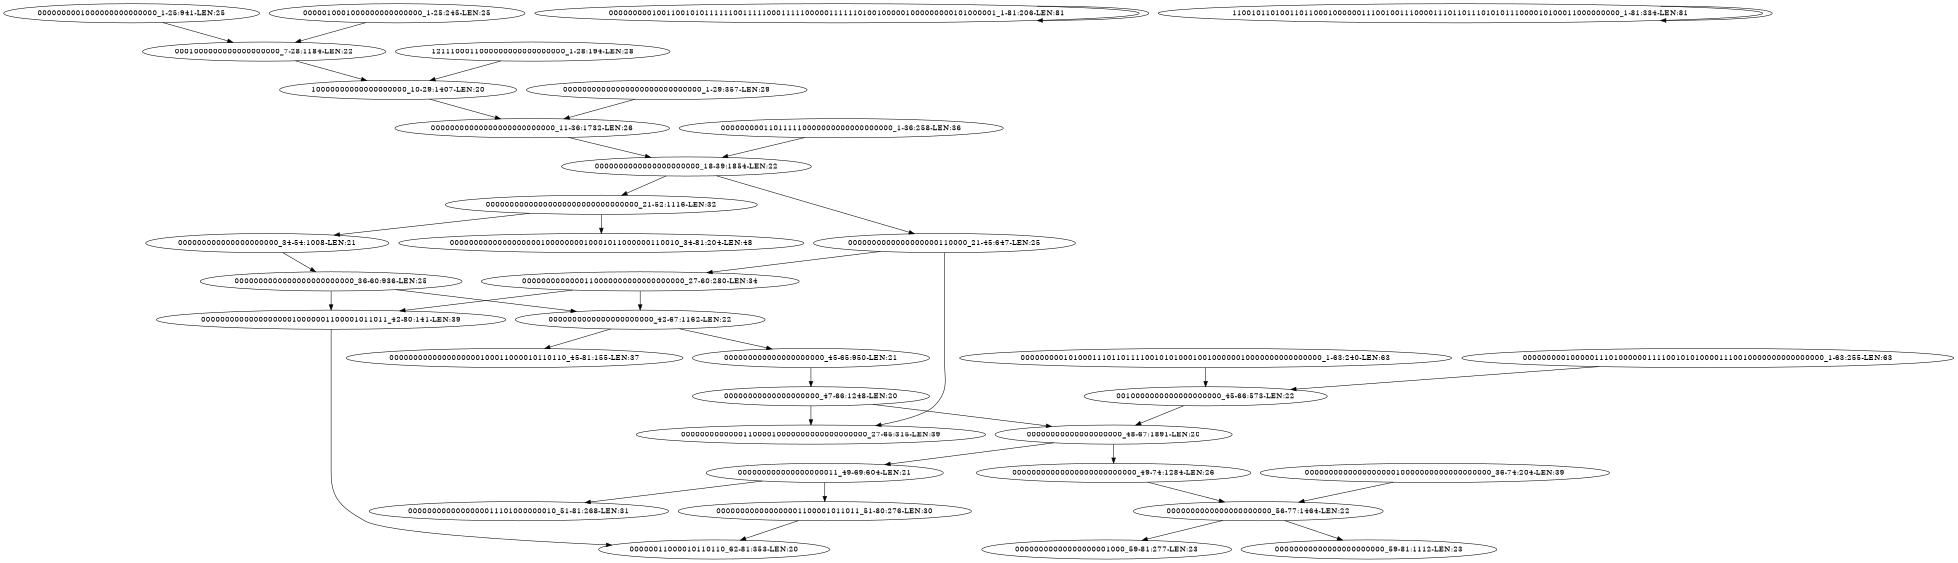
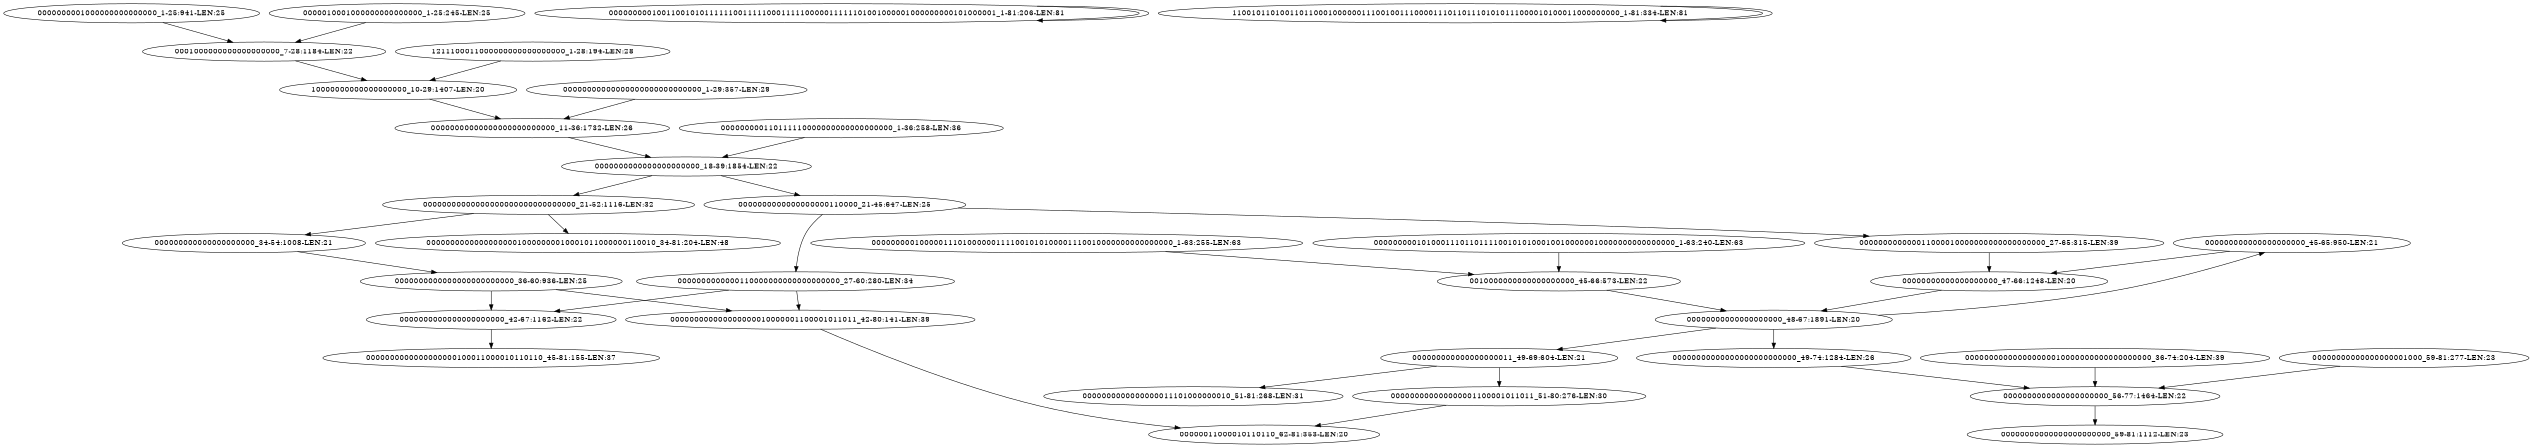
(723, 338) -> (2071, 297)
(811, 413) -> (1989, 260)
(1185, 530) -> (2252, 377)
